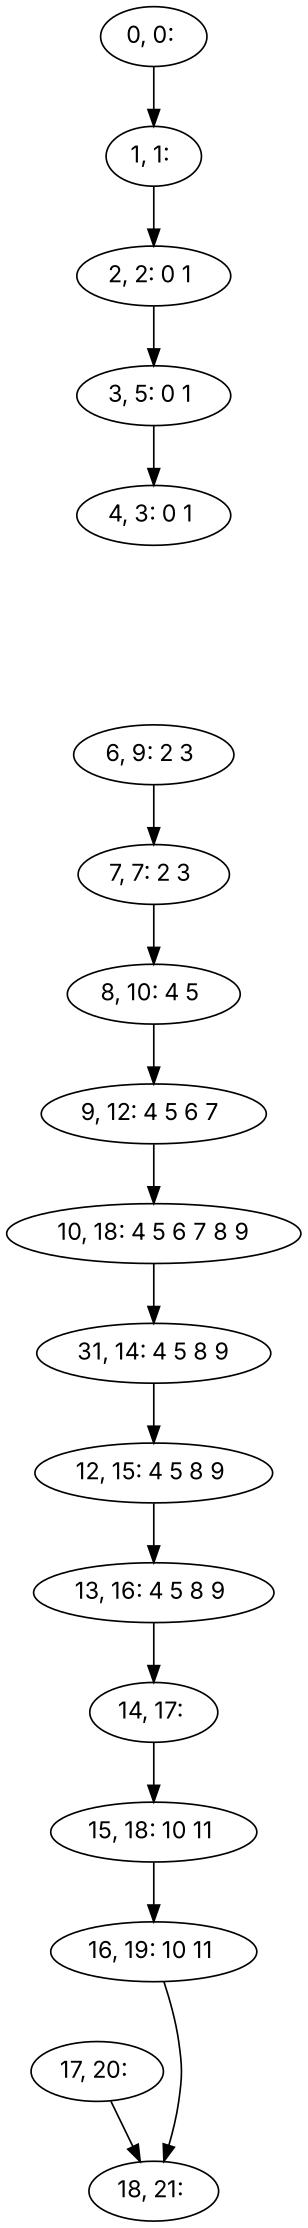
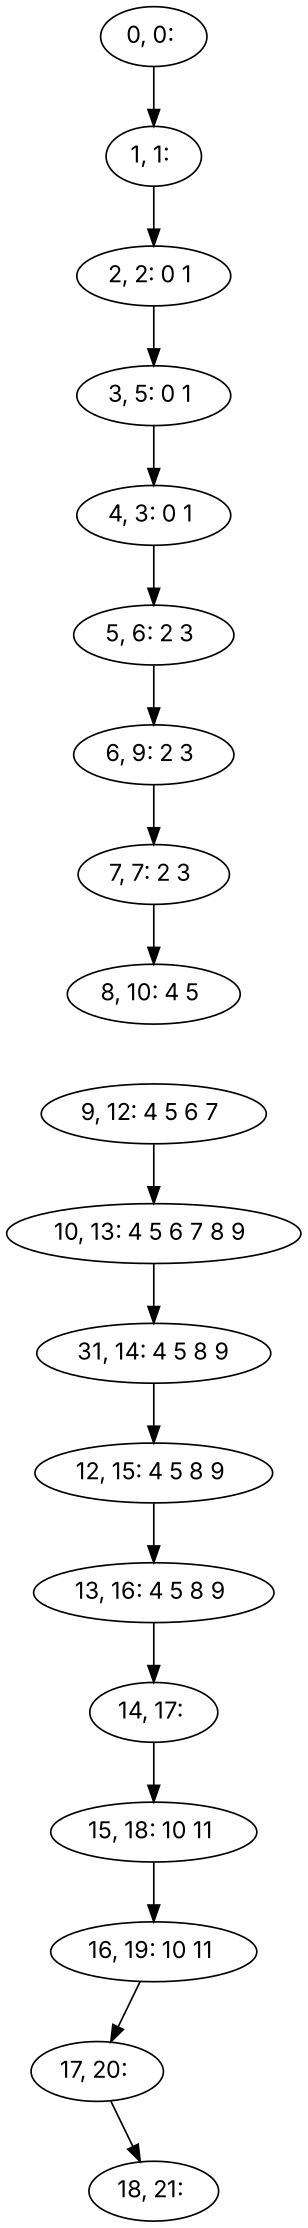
none -> (154, 635)
(154, 1046) -> none
(154, 1234) -> (154, 1234)
(181, 2063) -> (129, 2004)
